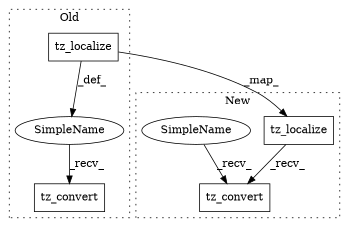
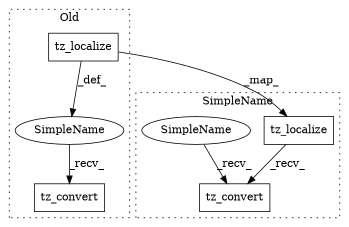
(238, 102) -> (238, 102)
